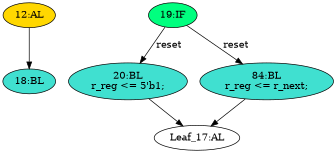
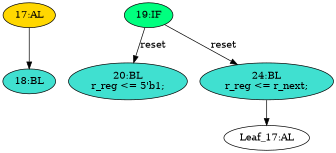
(29, 15) -> (29, 15)
(267, 81) -> (267, 81)
(163, 110) -> none
